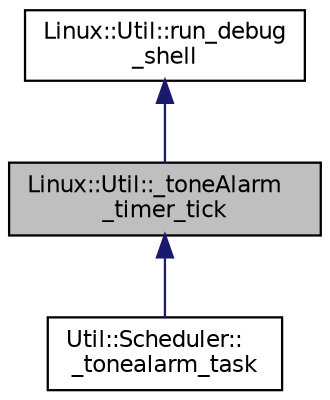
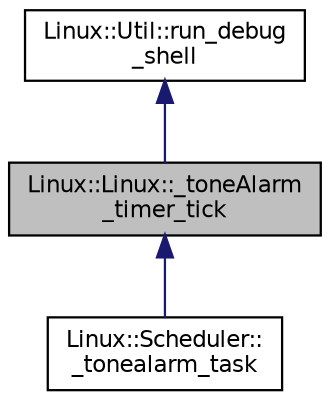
(165, 199) -> (165, 199)
(165, 354) -> (165, 354)
